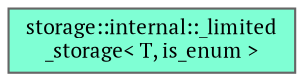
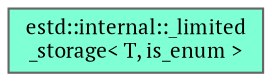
(152, 41) -> (136, 41)
